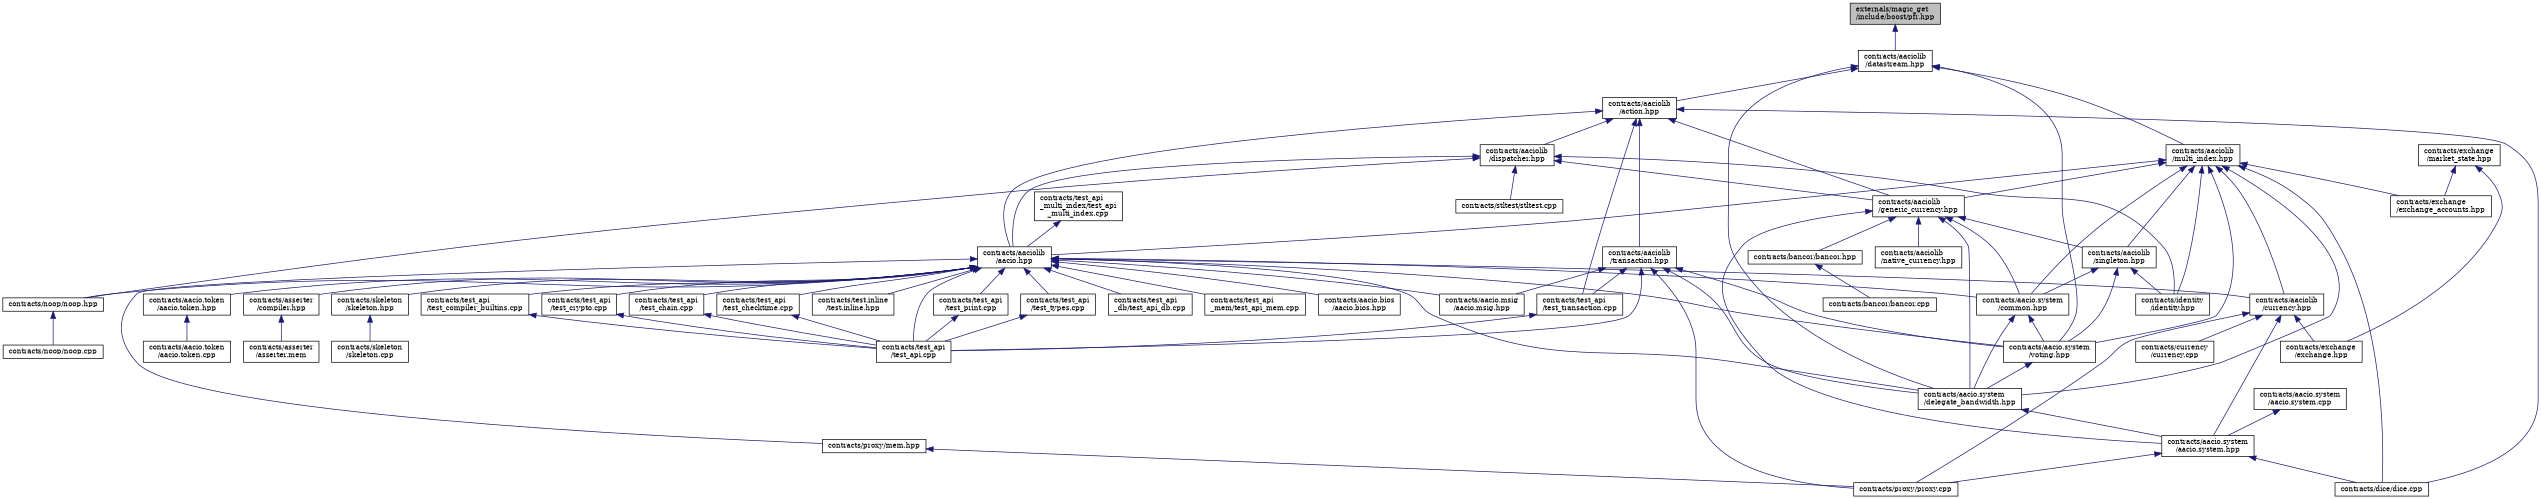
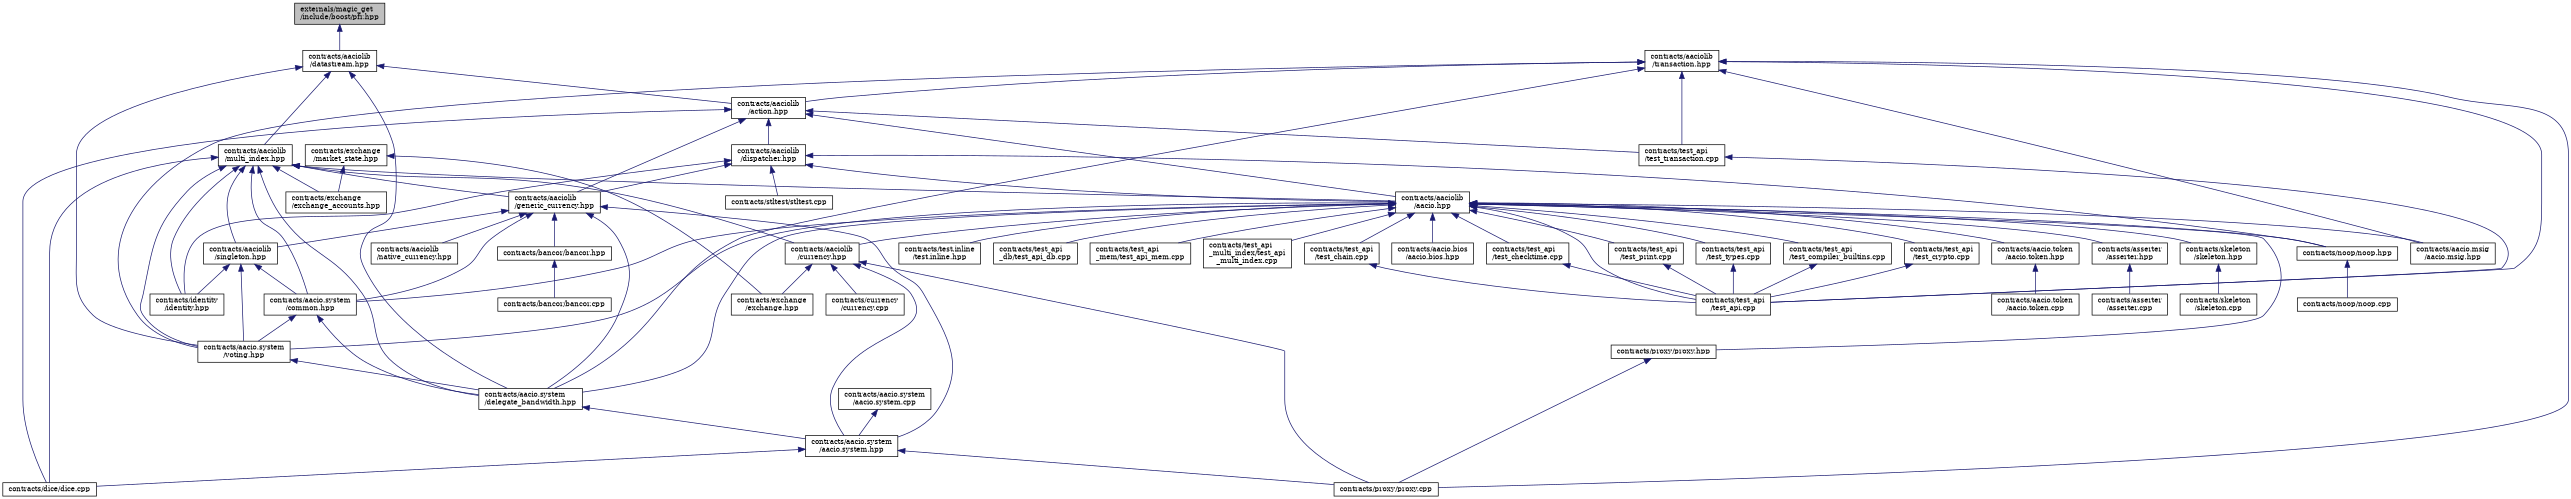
(1640, 186) -> (1180, 75)
(1041, 236) -> (1340, 227)
(281, 305) -> (2130, 254)
(281, 352) -> (2130, 305)
(874, 446) -> (1664, 352)
